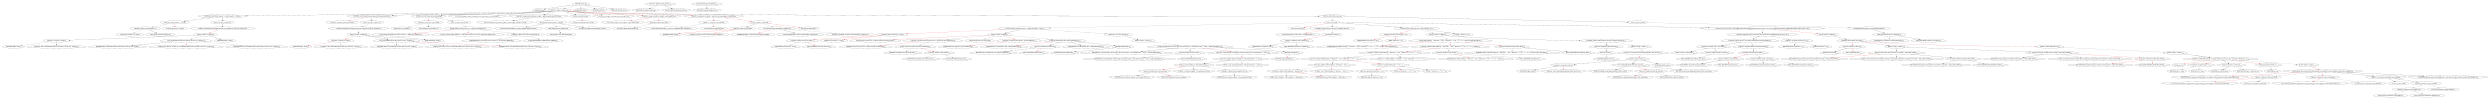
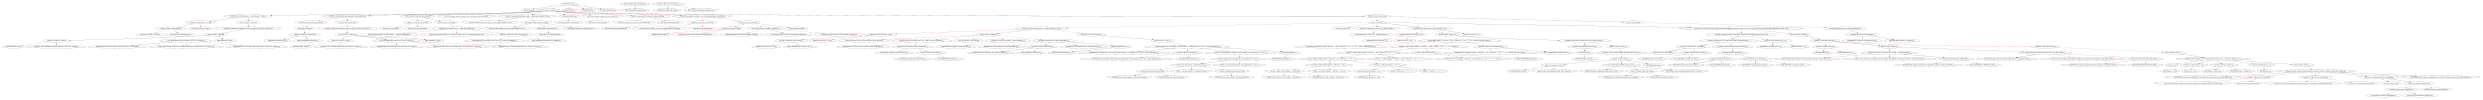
none -> (597, 22)
none -> (305, 28)
(1332, 35) -> none
none -> (1653, 59)
